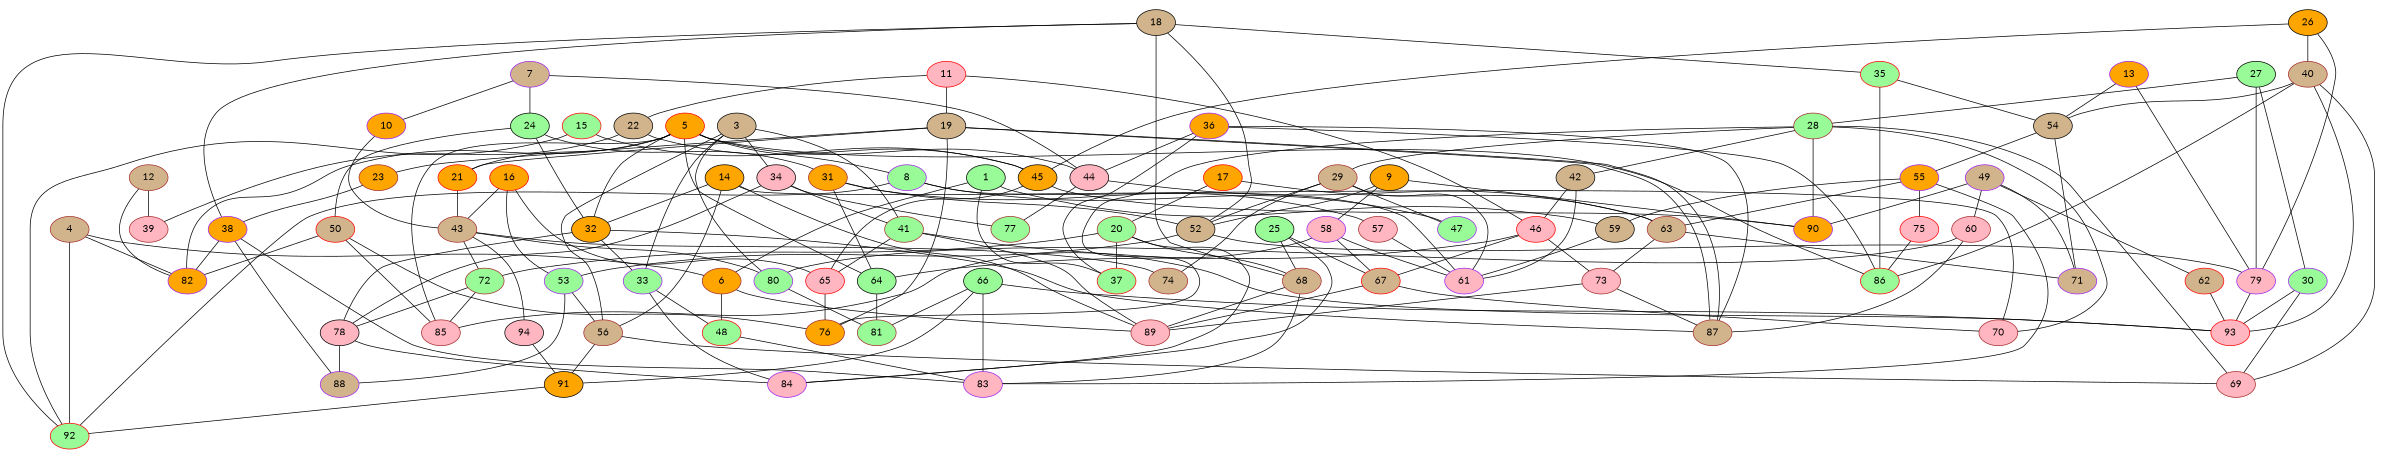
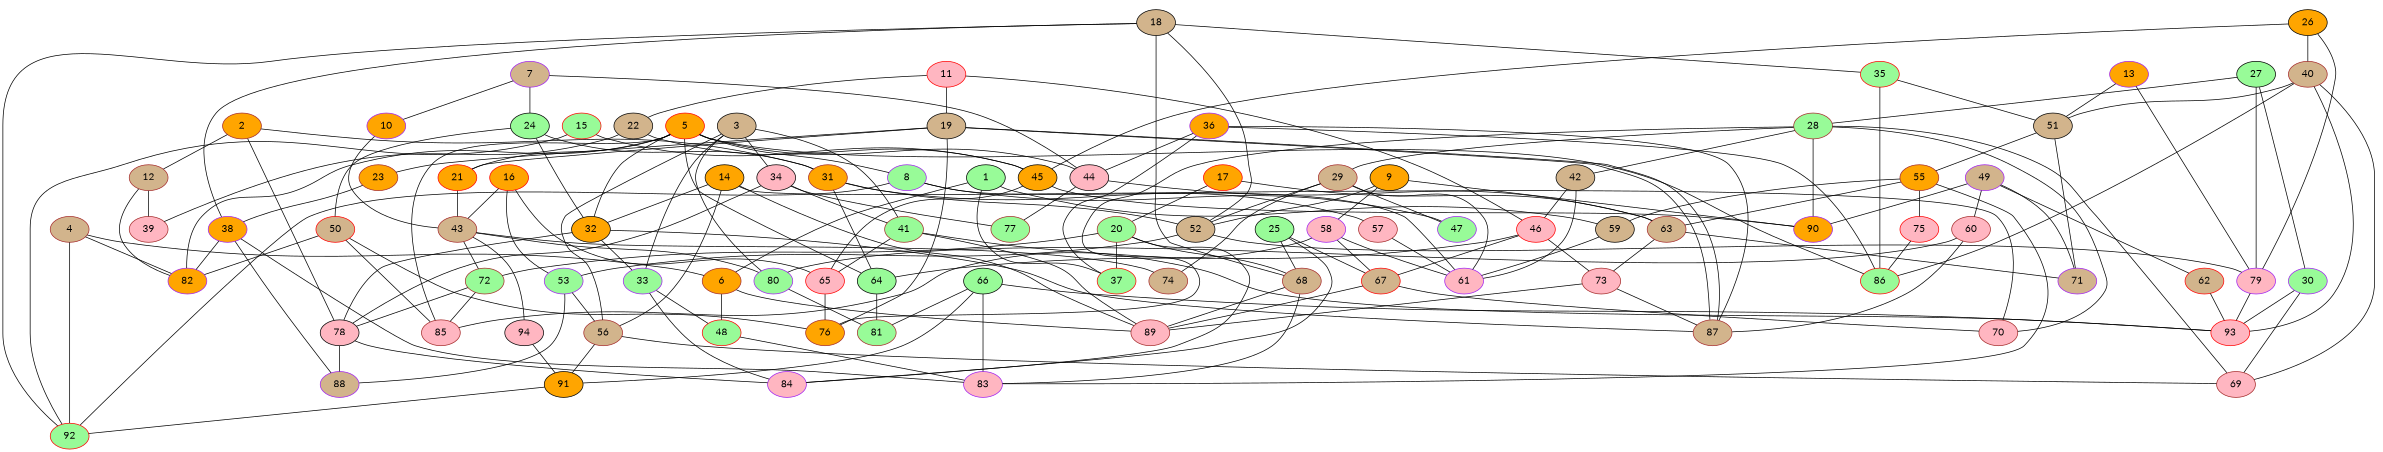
none -> (242, 126)
(2053, 126) -> (2053, 126)
(1919, 178) -> (1919, 178)
